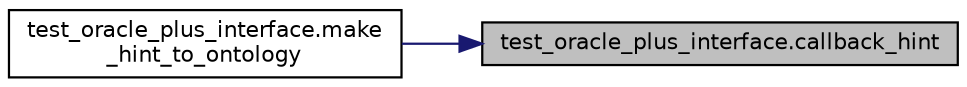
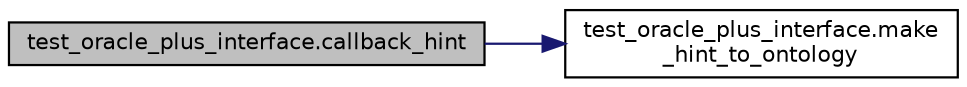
(431, 44) -> (513, 44)
